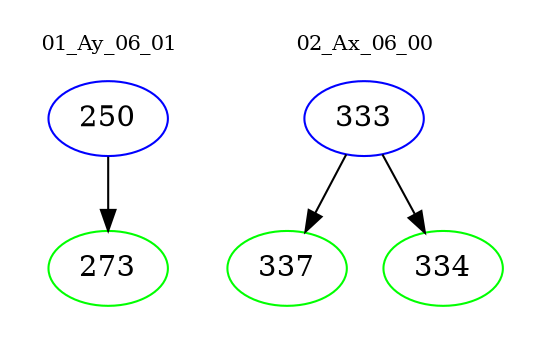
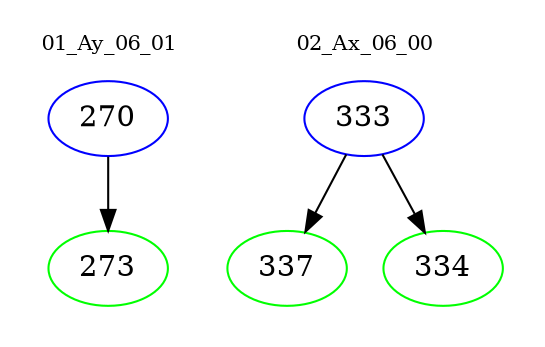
(108, 119) -> (108, 119)
